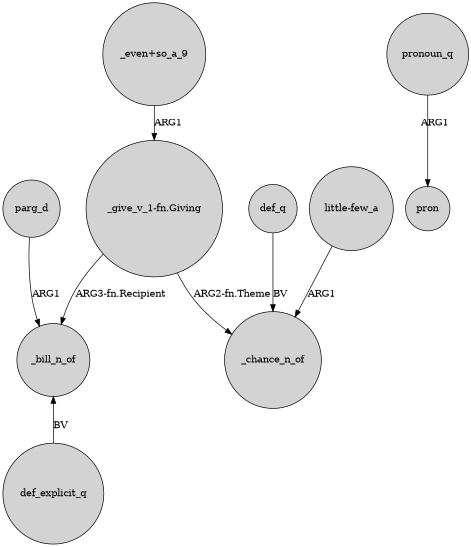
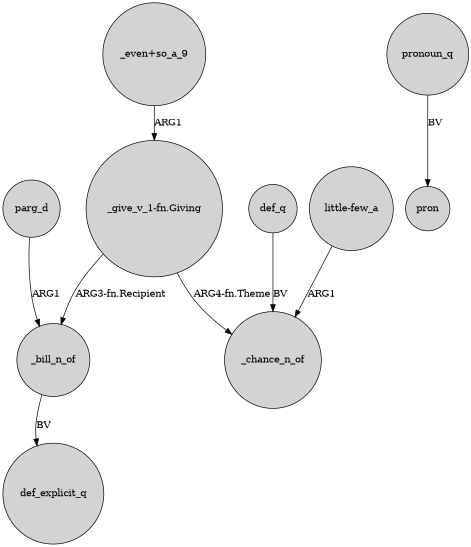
(435, 123) -> (435, 123)
(232, 294) -> (232, 294)
(53, 423) -> (37, 416)
